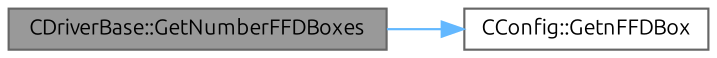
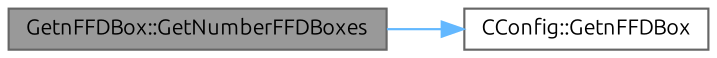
(198, 29) -> (198, 29)
